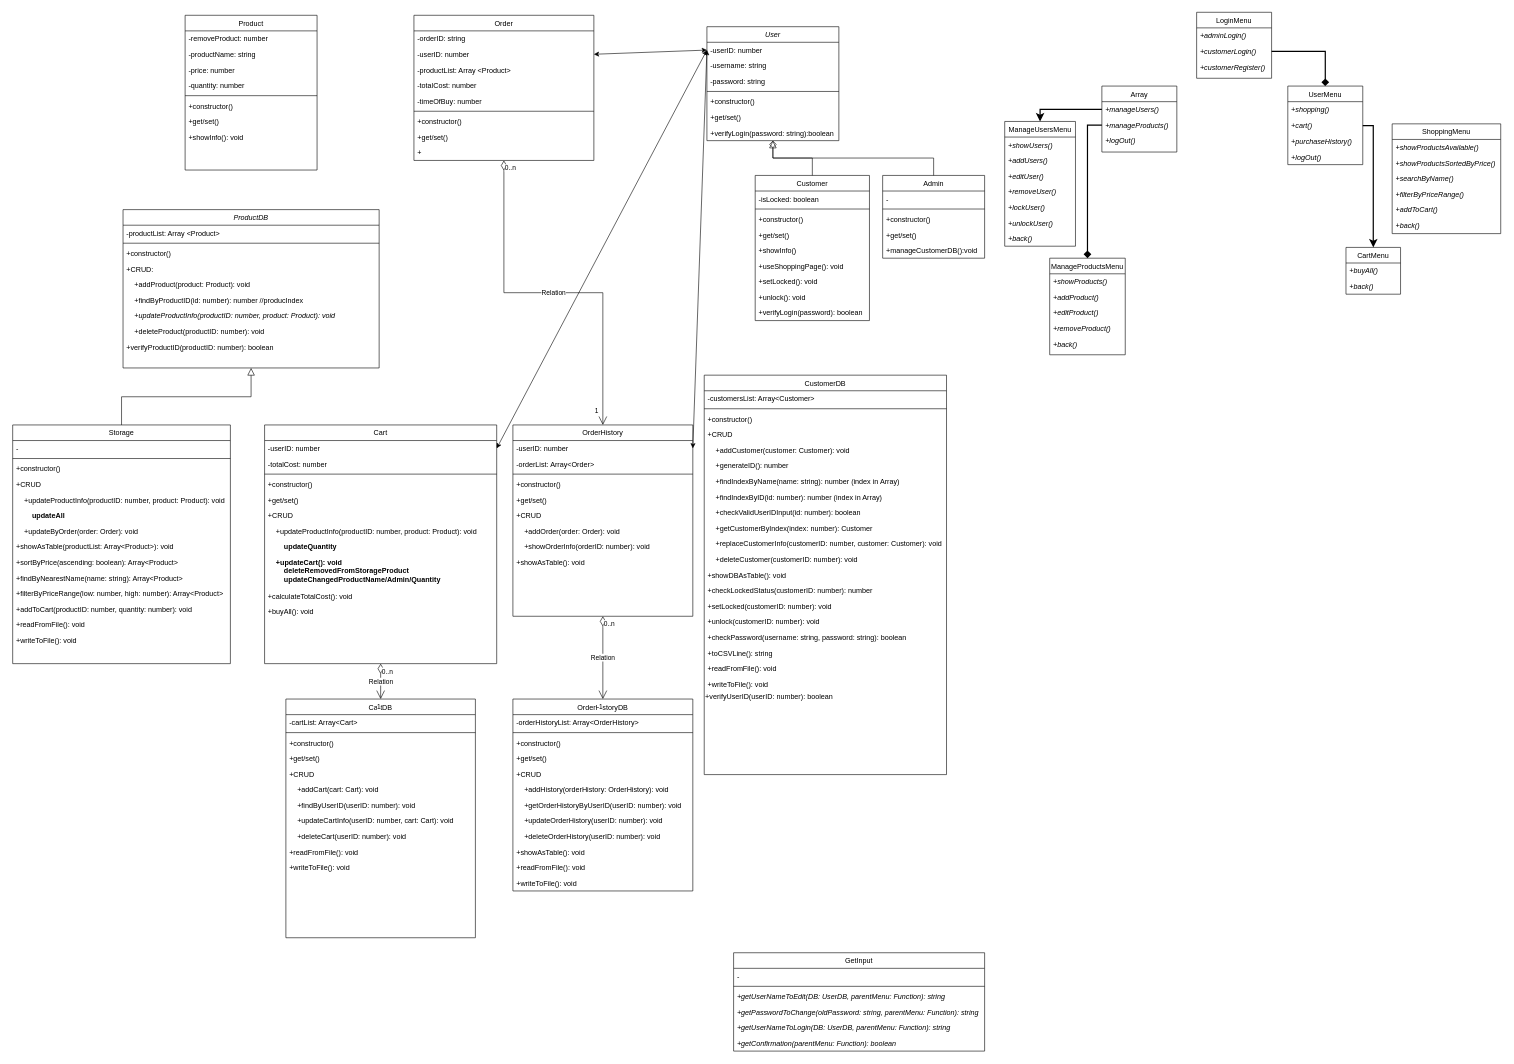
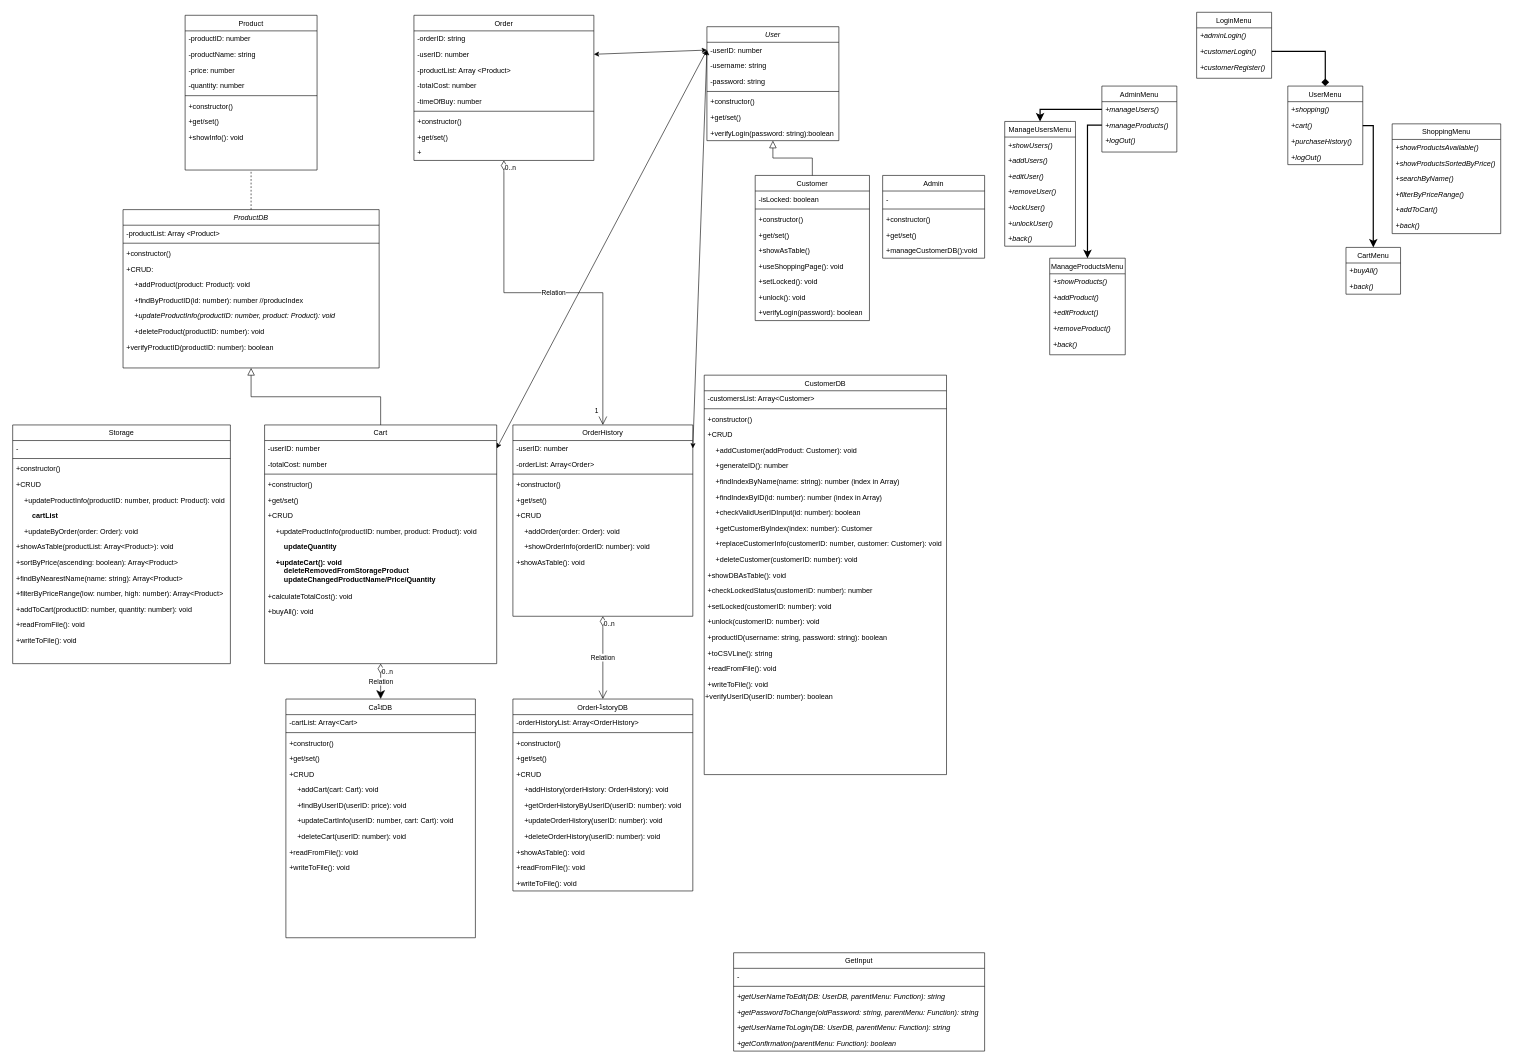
(231, 39) -> (223, 39)
(1139, 94) -> (1139, 94)
(882, 158) -> none
(812, 160) -> (812, 160)
none -> (251, 191)
(1088, 249) -> (1088, 250)
(781, 251) -> (786, 251)
(170, 397) -> none
none -> (330, 397)
(779, 451) -> (783, 451)
(32, 516) -> (31, 516)
(303, 563) -> (303, 563)
(816, 638) -> (808, 638)
(380, 693) -> (380, 691)
(354, 806) -> (351, 806)
